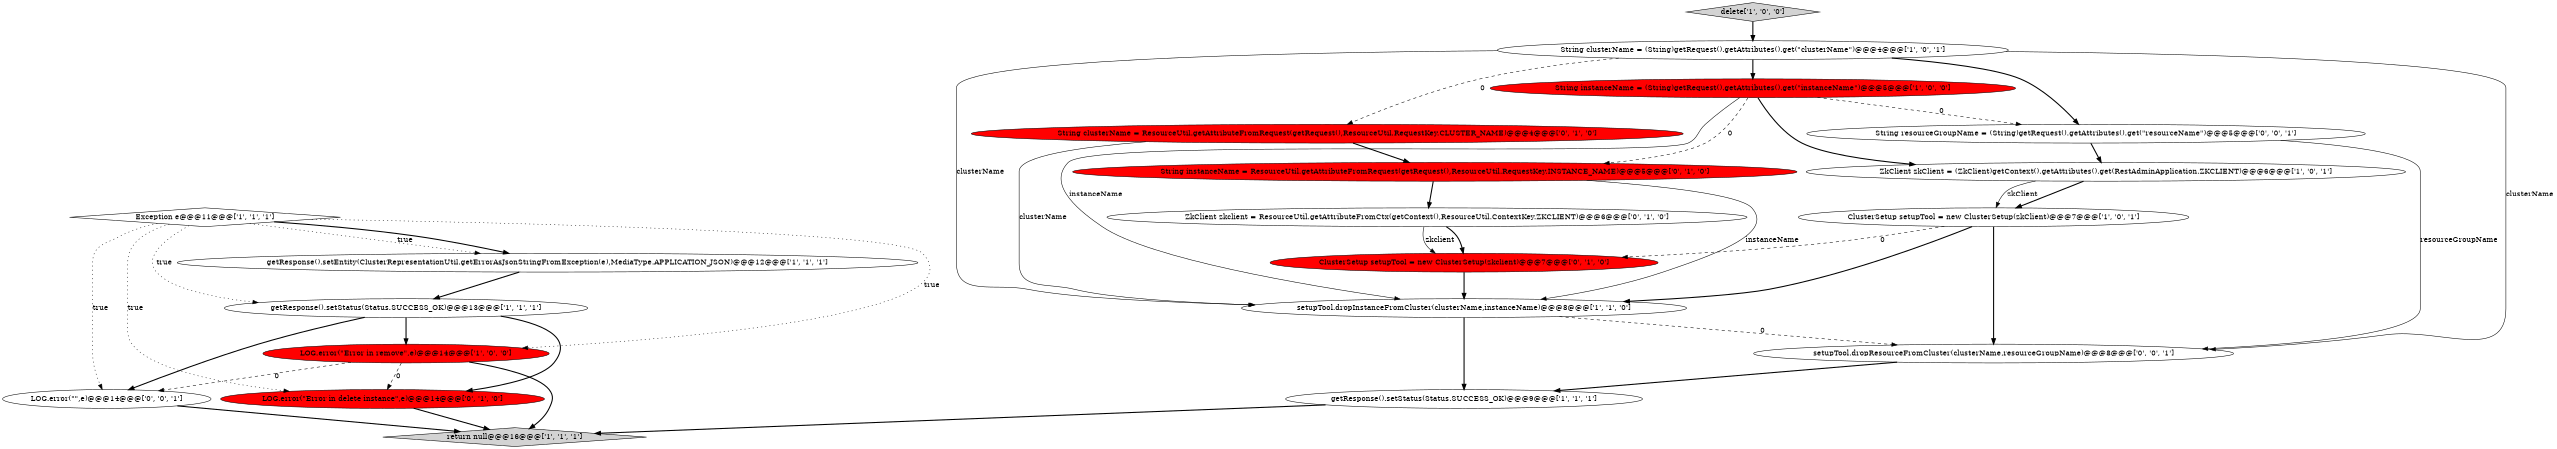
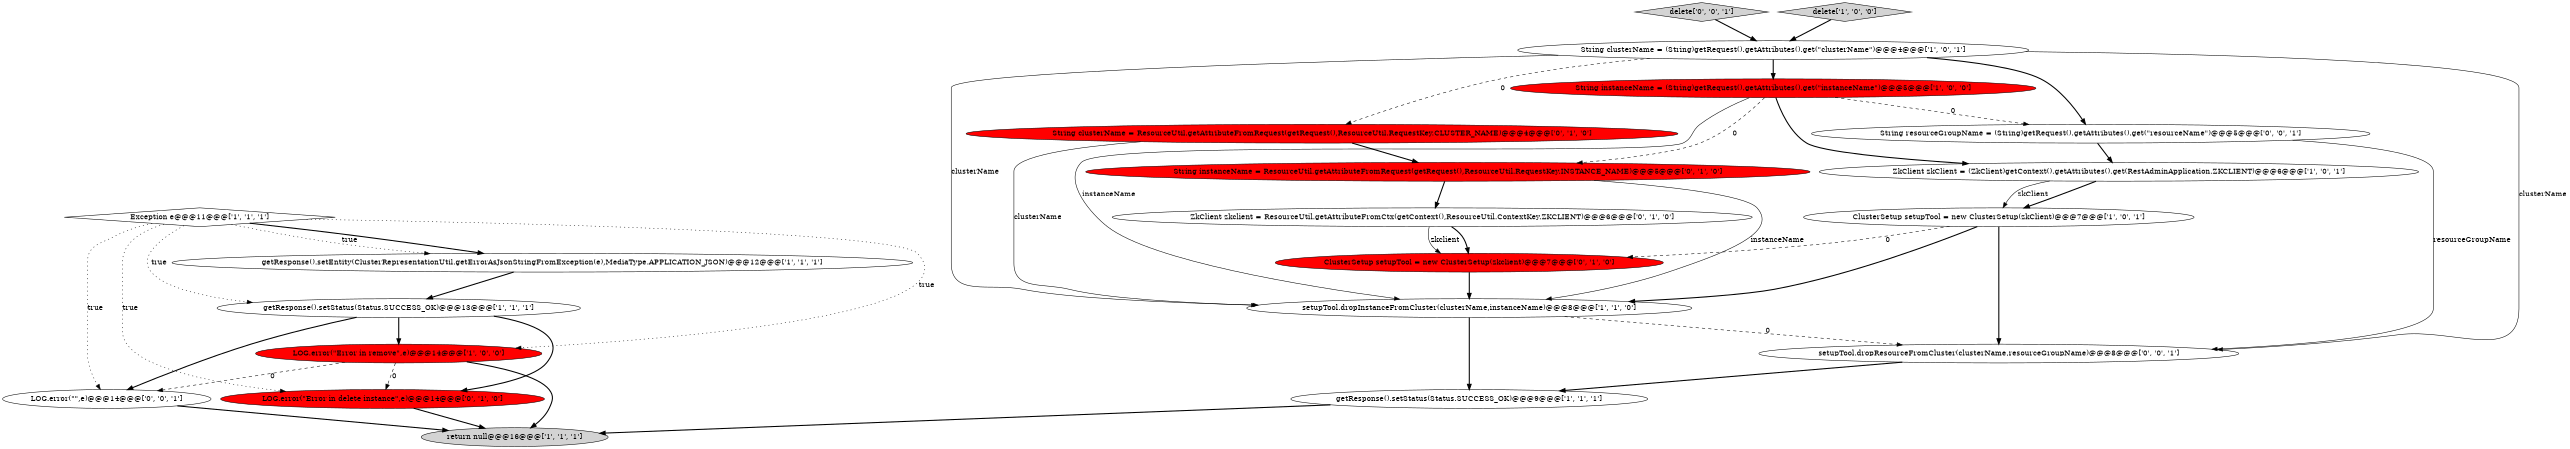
none -> (1702, 12)
(515, 437) -> (515, 437)
